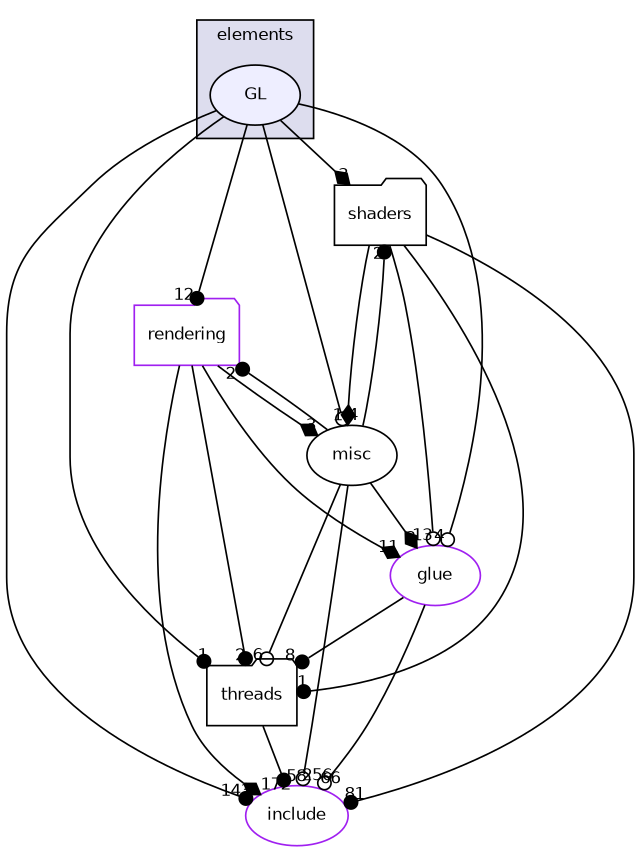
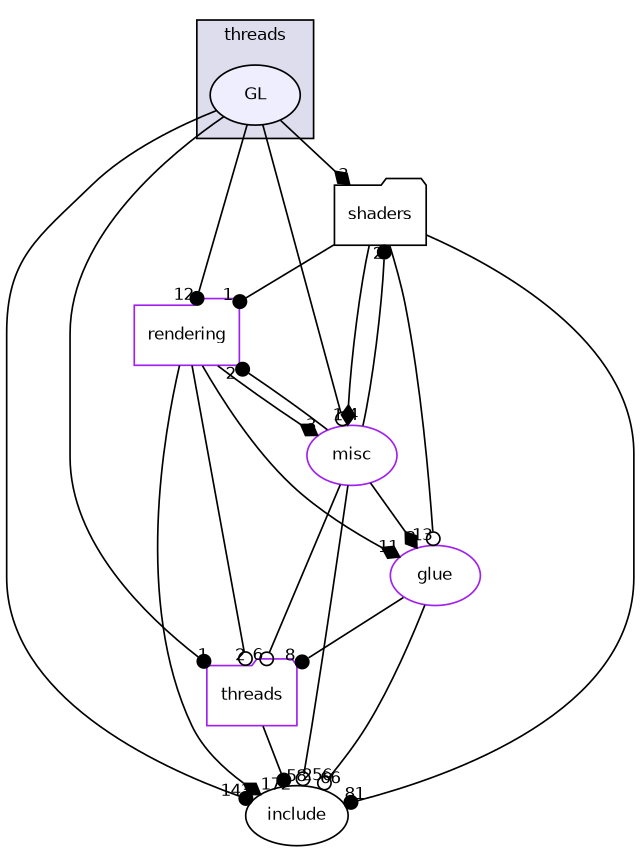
(255, 36) -> (255, 36)
(476, 273) -> none
(352, 455) -> (352, 455)
(218, 509) -> (218, 509)
(522, 518) -> (290, 271)
(252, 696) -> (252, 696)
(297, 816) -> (297, 816)
